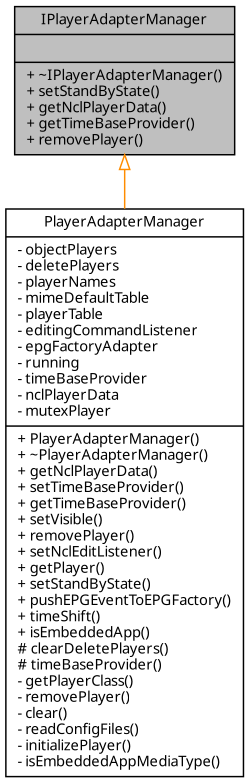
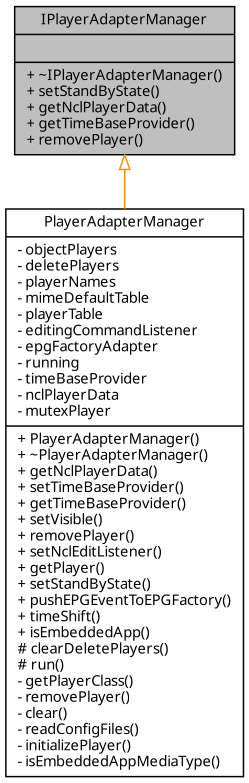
(90, 665) -> (41, 665)
